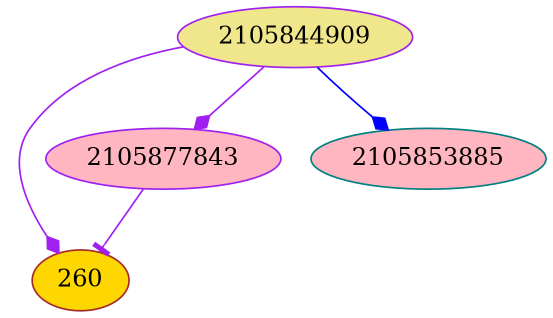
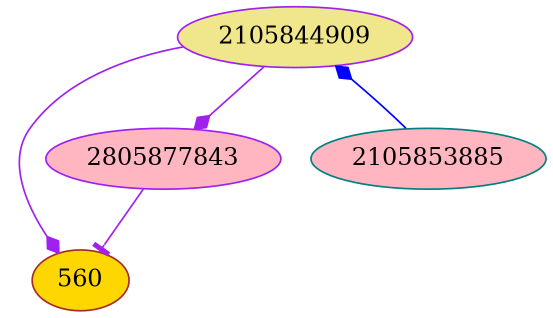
(344, 93) -> (379, 103)
(163, 159) -> (163, 159)
(81, 280) -> (81, 280)
